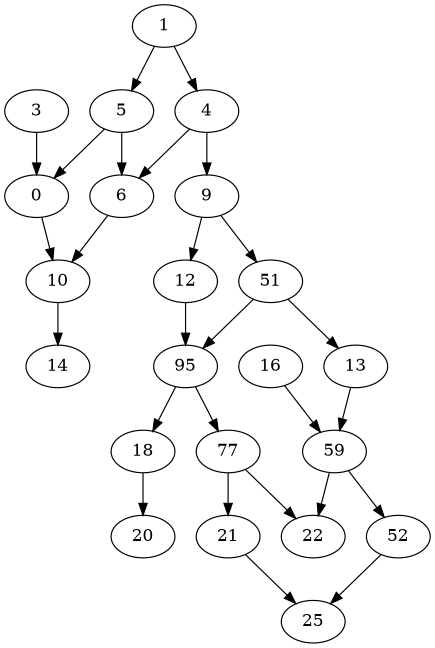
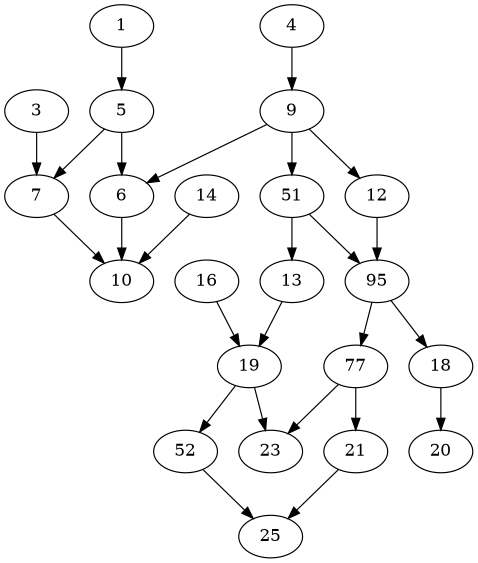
(183, 63) -> none
(169, 149) -> (212, 151)
(37, 196) -> (37, 196)
(58, 318) -> (169, 235)
(334, 452) -> (249, 366)
(313, 537) -> (271, 452)
